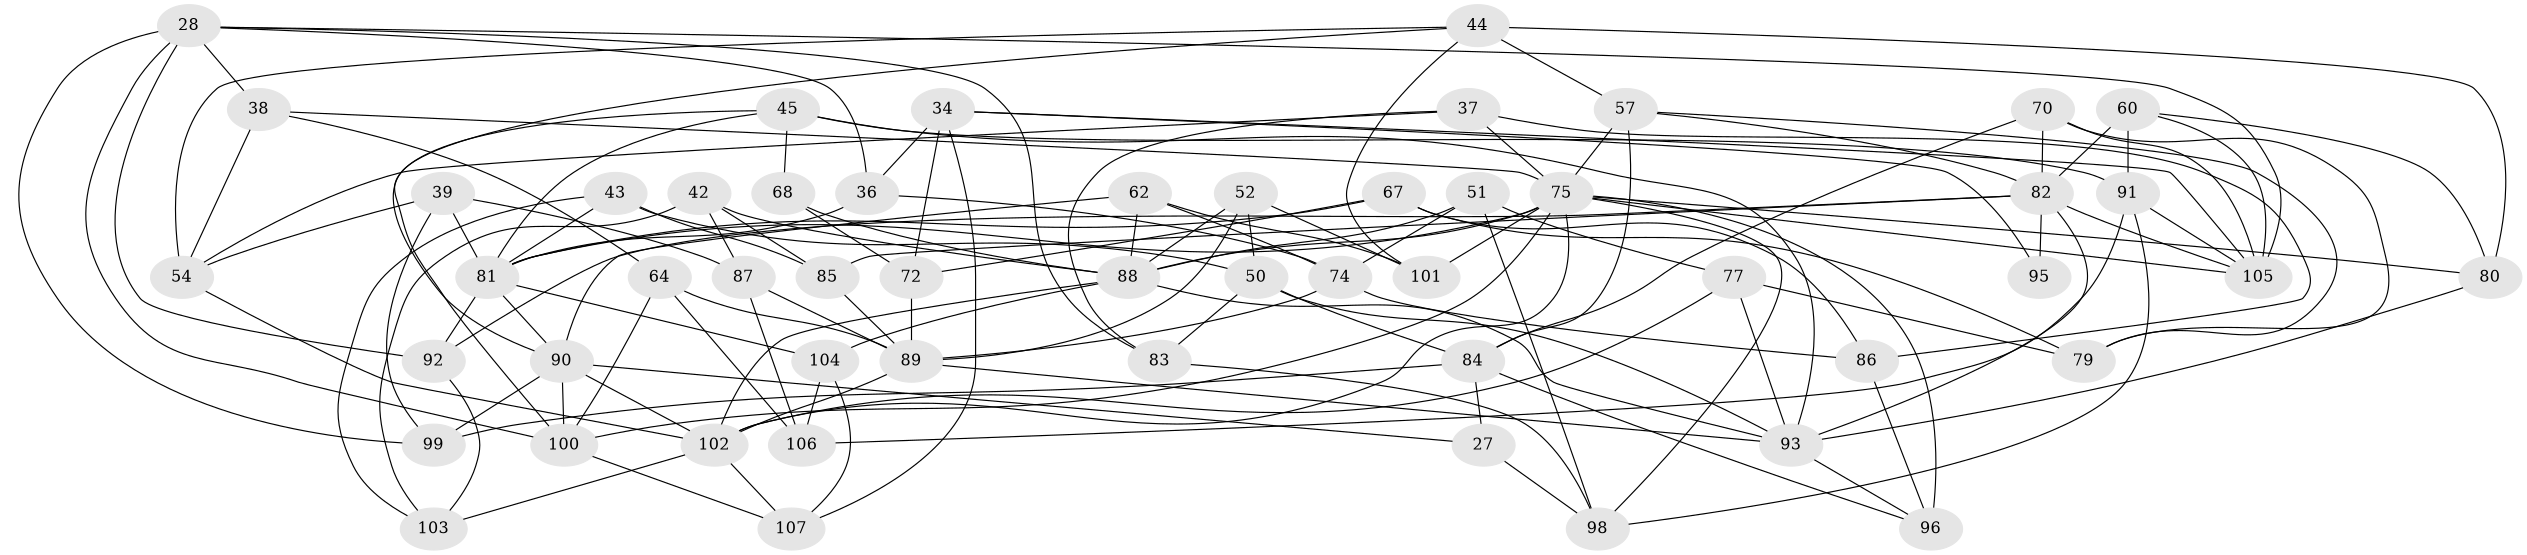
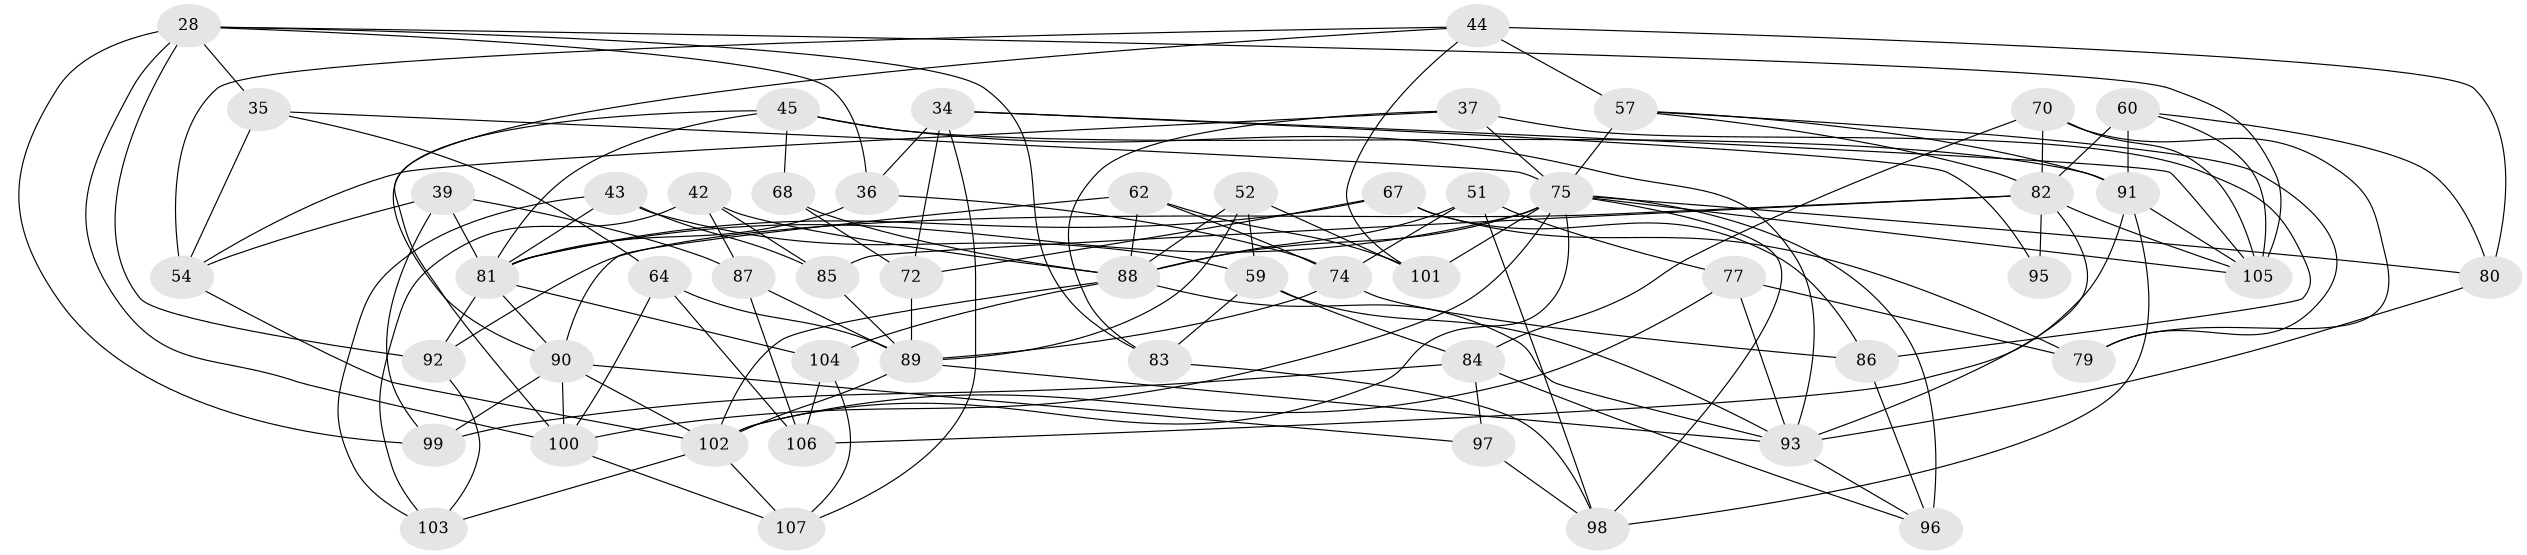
(259, 110) -> (259, 110)
(1612, 272) -> (1983, 149)
(1256, 277) -> (1256, 277)
(1484, 445) -> (1484, 445)
